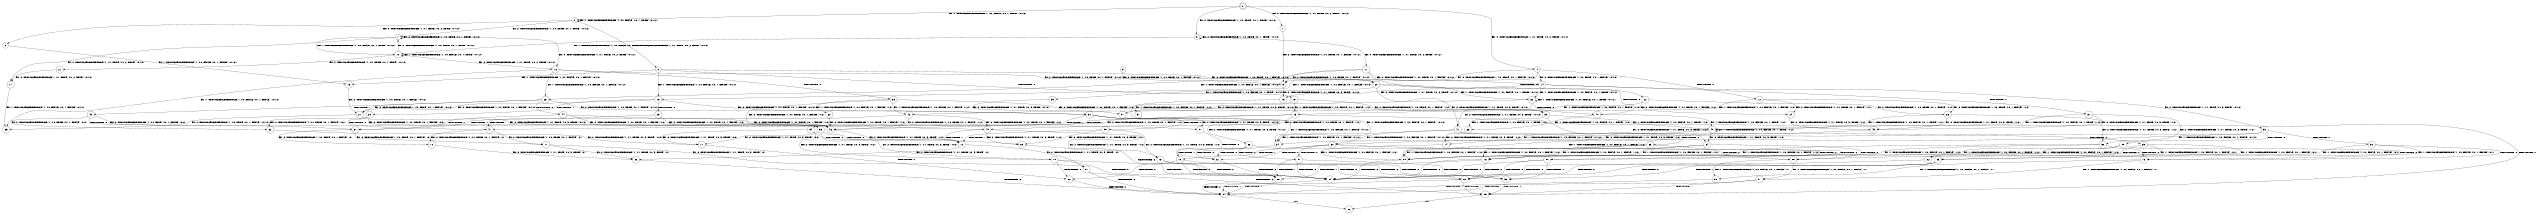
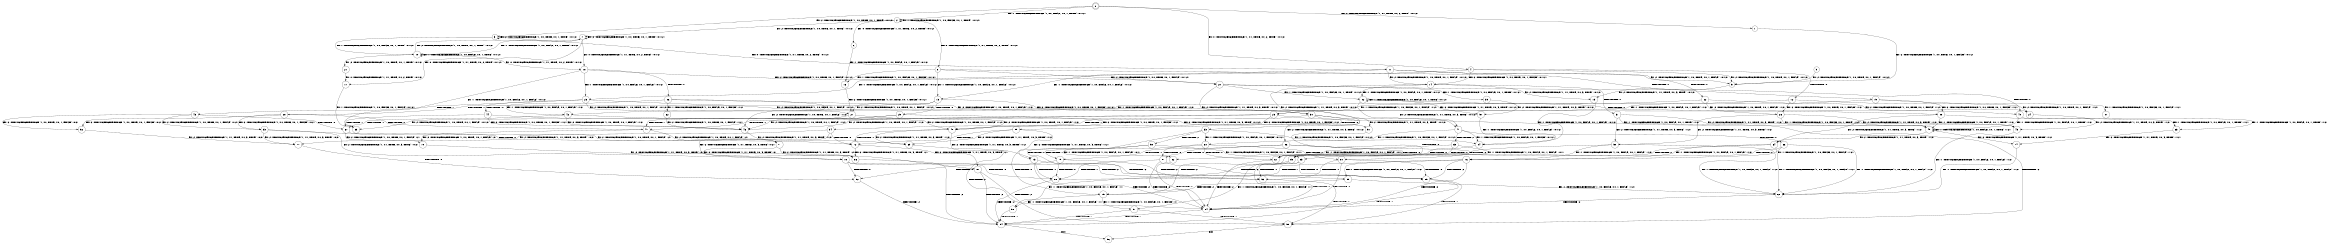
none -> (1103, 121)
(1806, 155) -> (1400, 161)
(1405, 160) -> (1779, 194)
